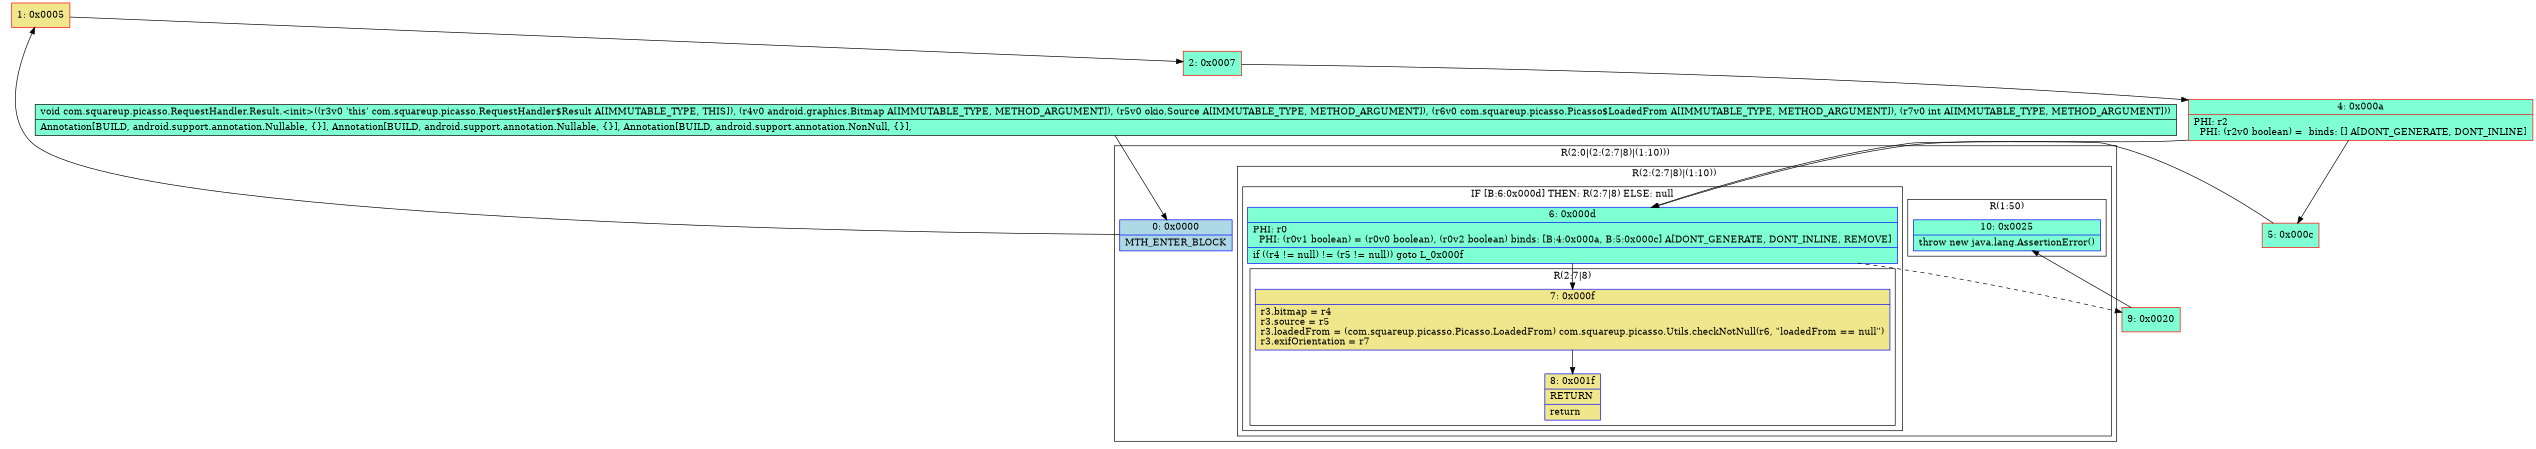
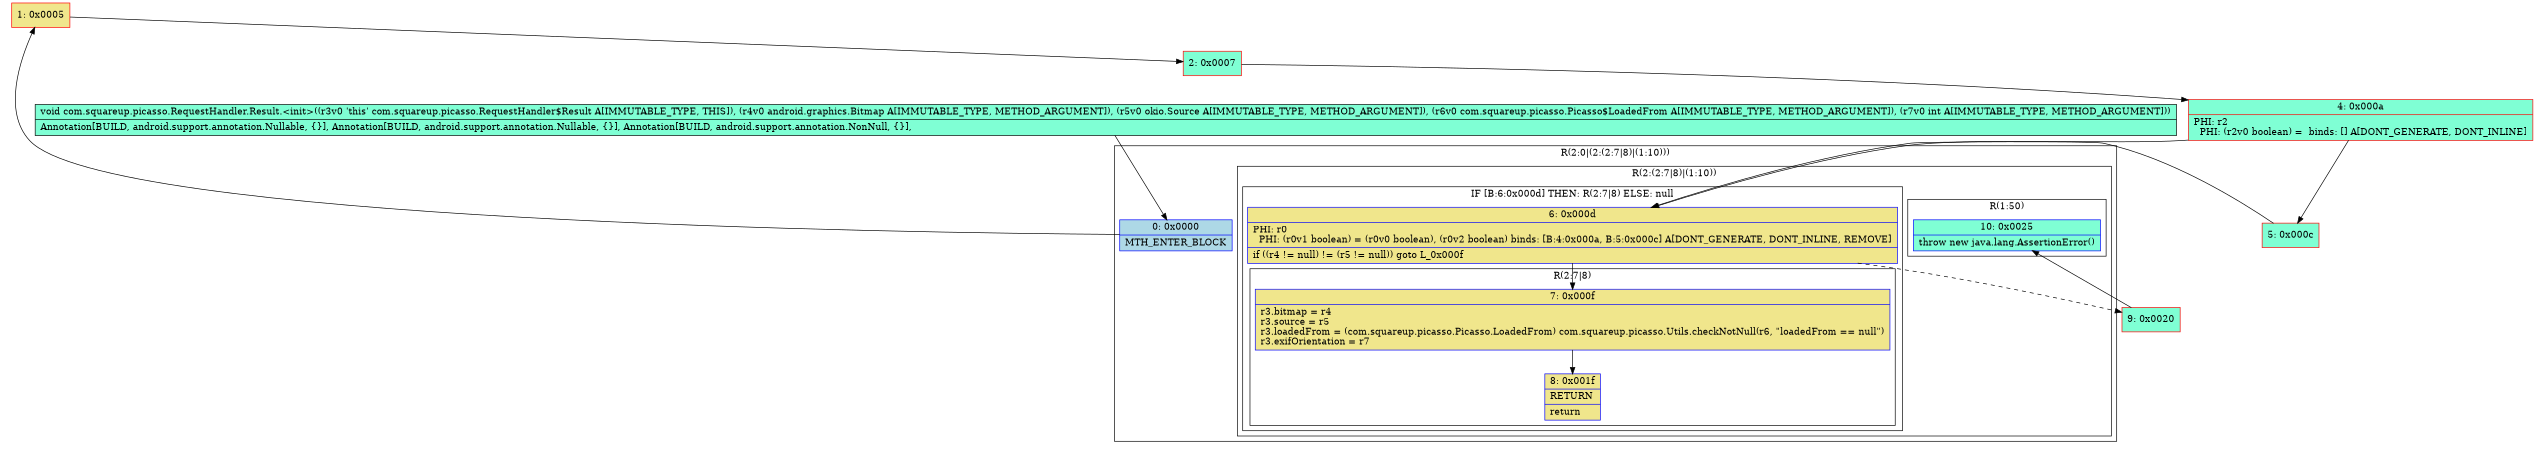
(1573, 235) -> (1573, 235)
